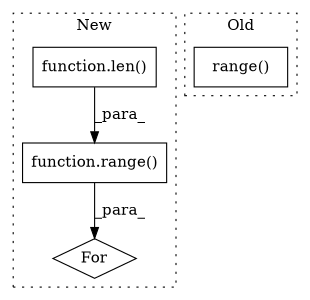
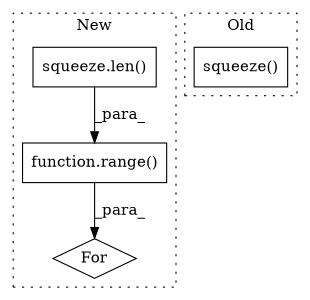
(95, 67) -> (95, 67)
(241, 67) -> (241, 67)
